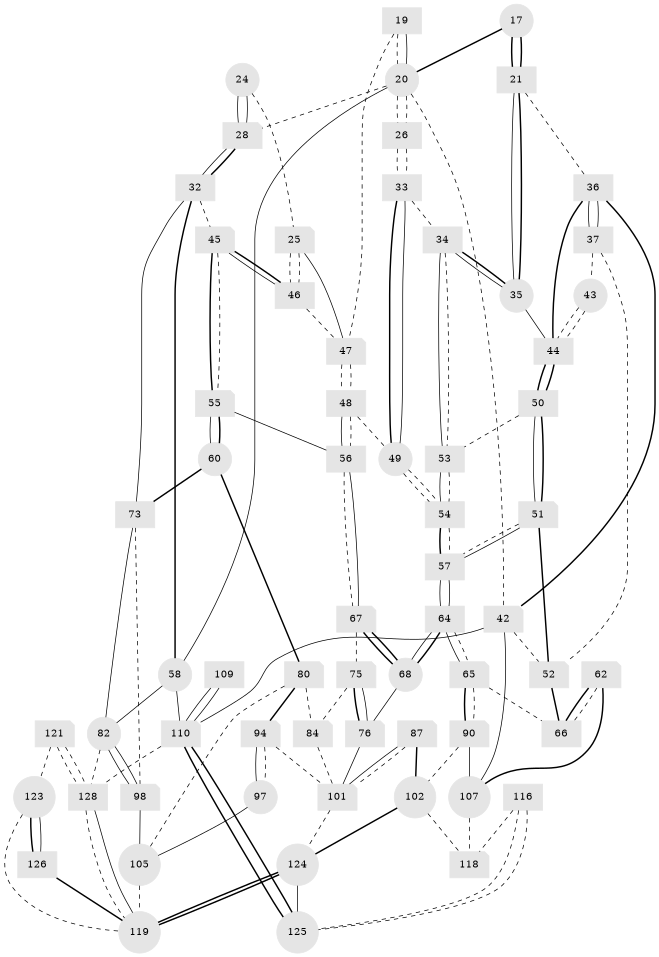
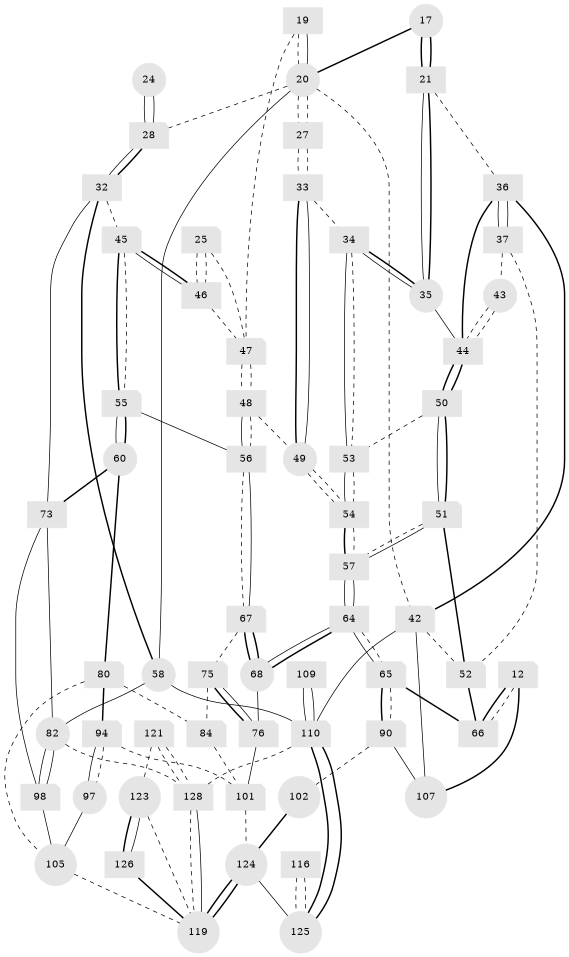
(402, 136) -> (303, 136)
(280, 158) -> none
(328, 294) -> (233, 293)
(138, 656) -> (16, 655)
(601, 675) -> (518, 675)
(515, 704) -> (432, 704)
(417, 734) -> none
(469, 865) -> none
